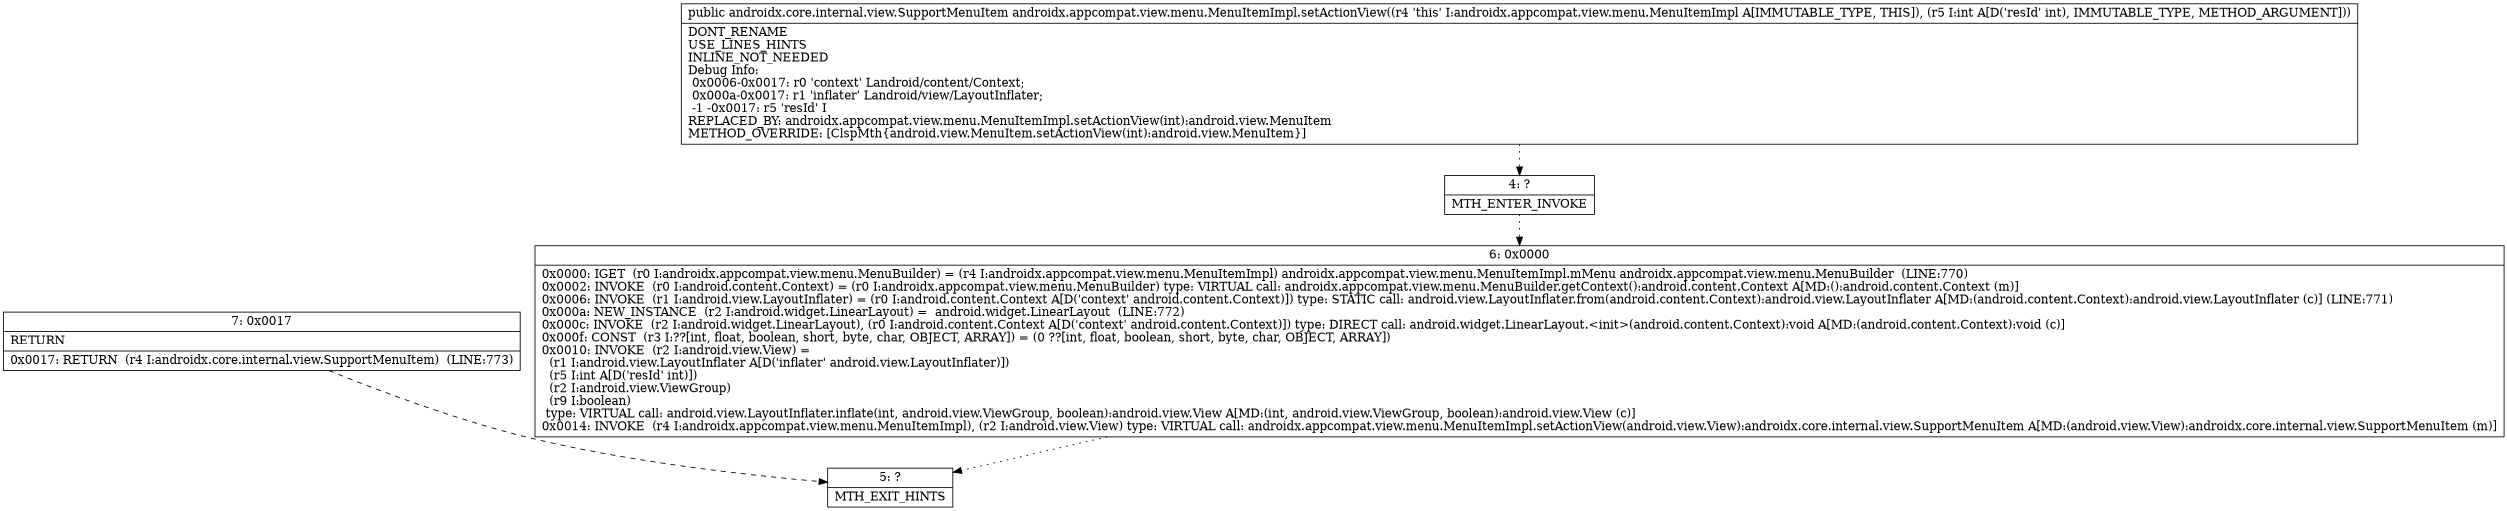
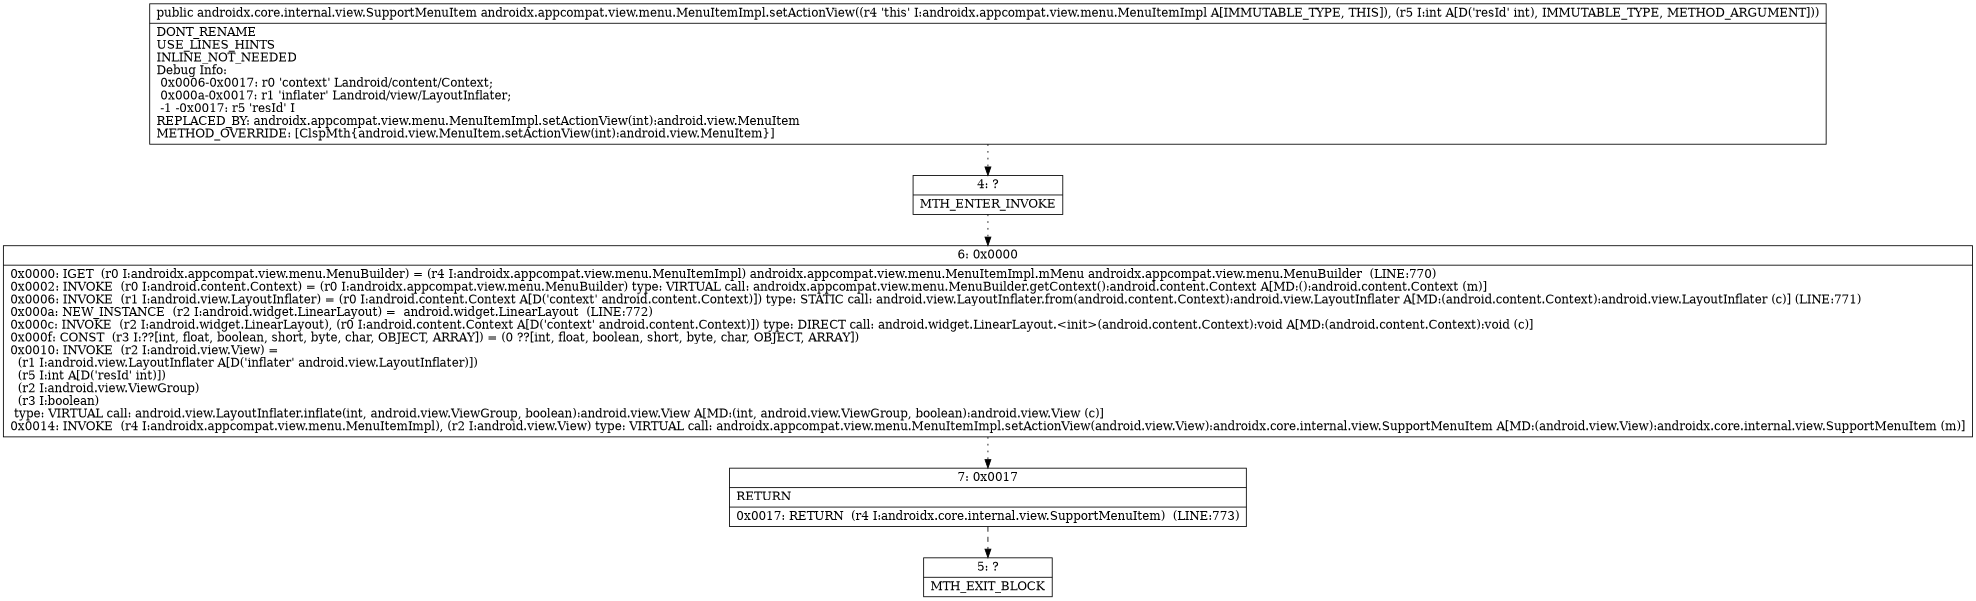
(587, 401) -> (55, 401)
(1034, 454) -> (988, 448)
(890, 497) -> (988, 587)
